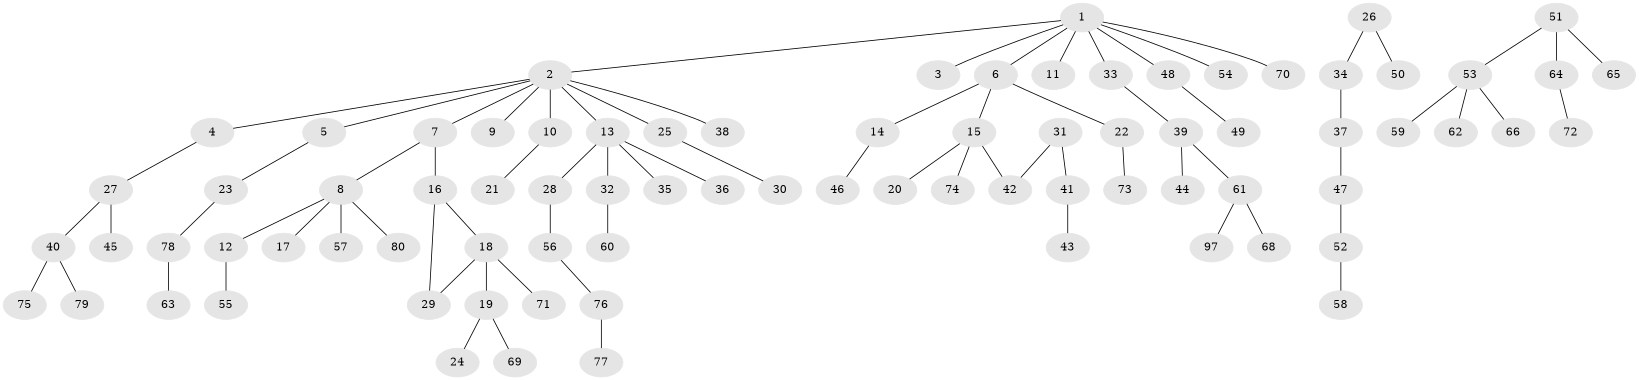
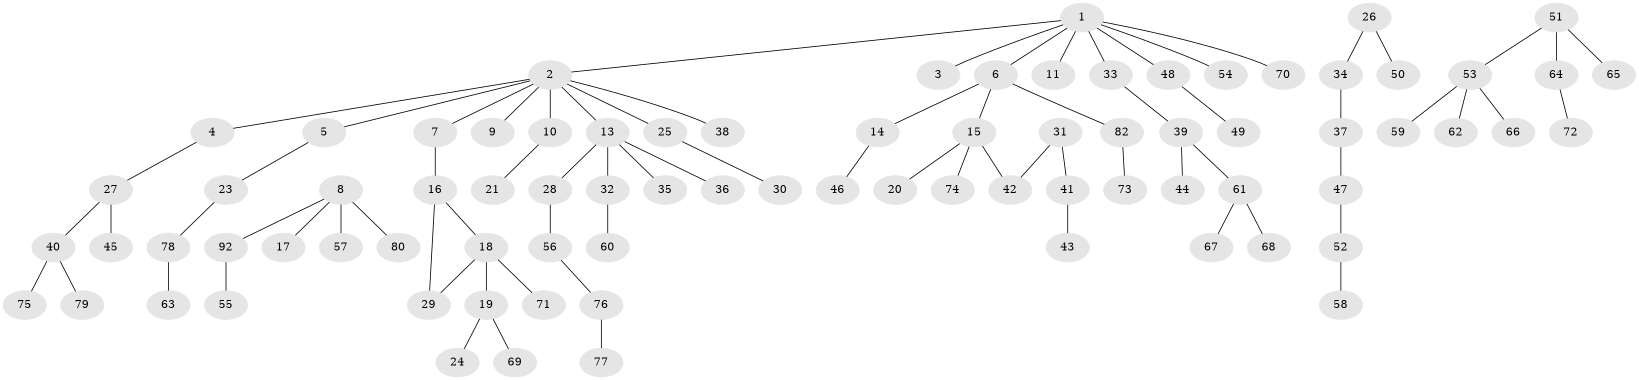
(1122, 133) -> (1122, 133)
(388, 161) -> none
(226, 248) -> (226, 248)
(1211, 248) -> (1211, 248)
